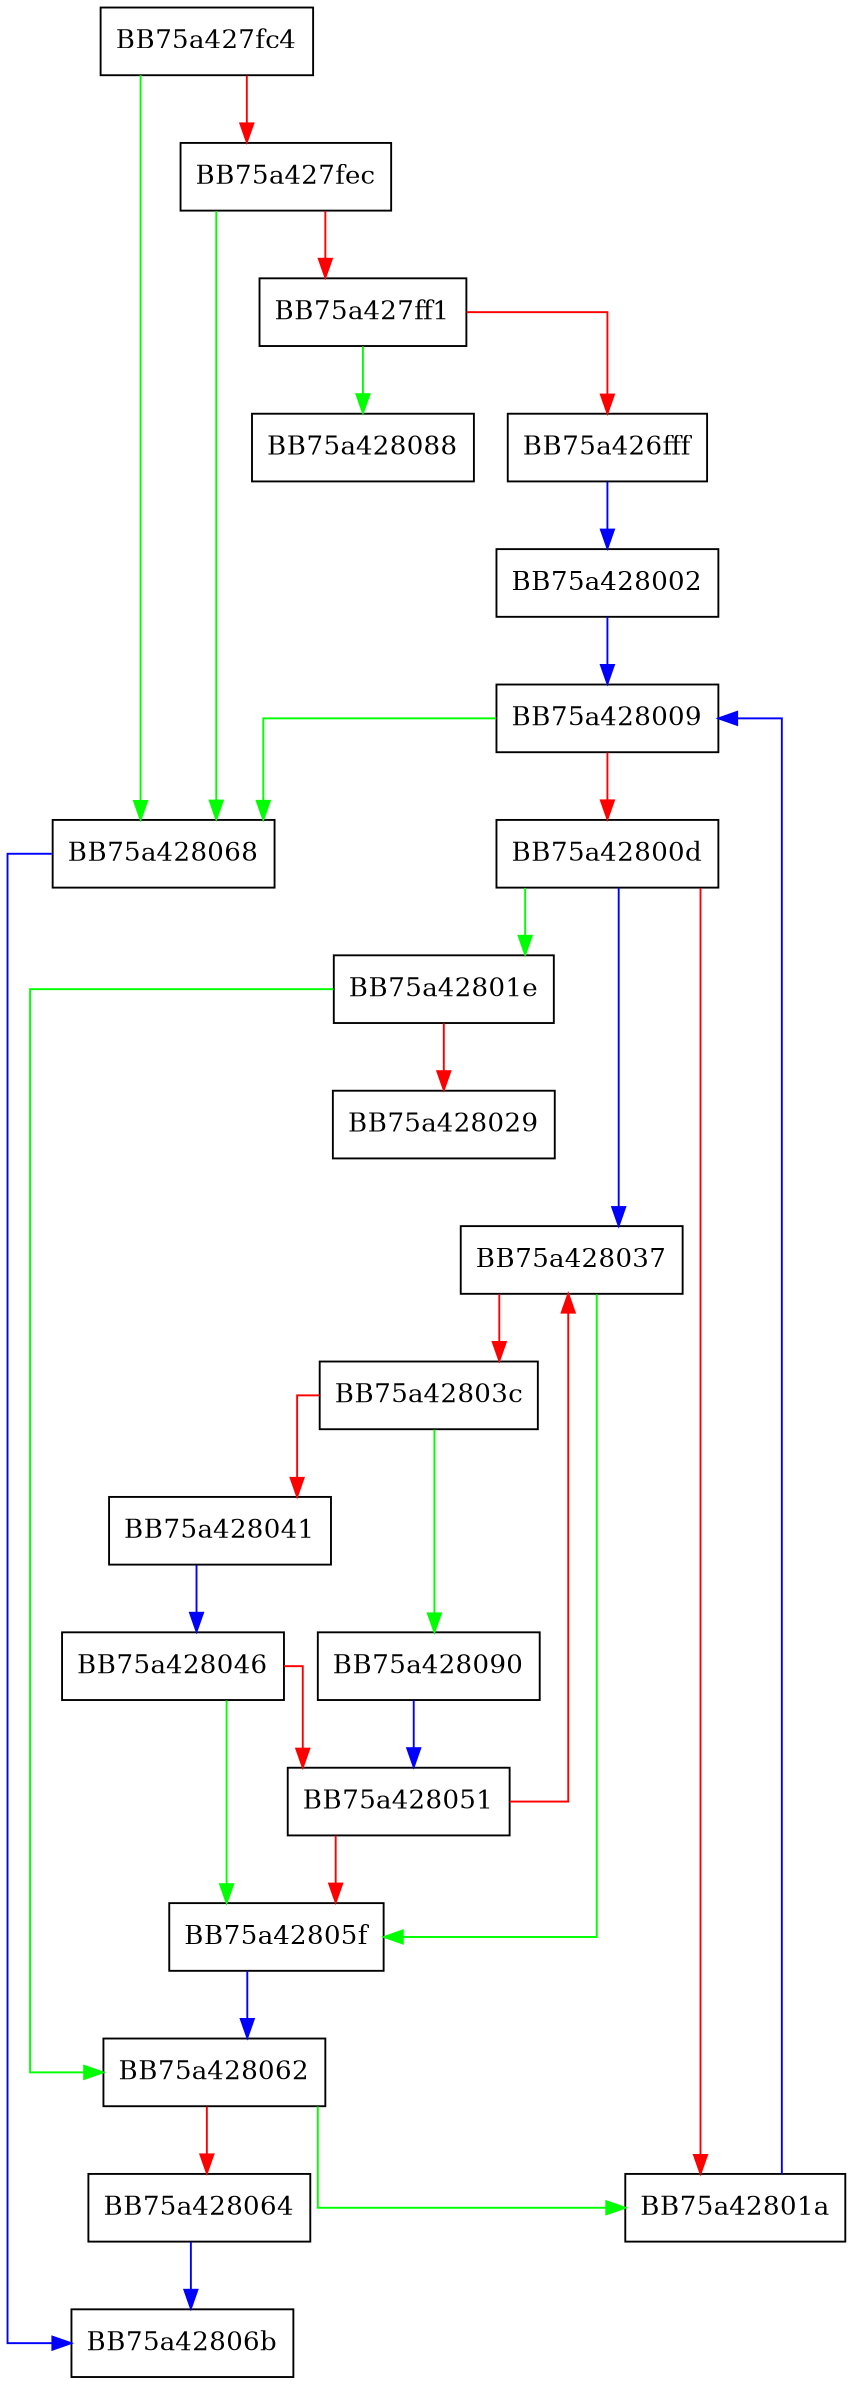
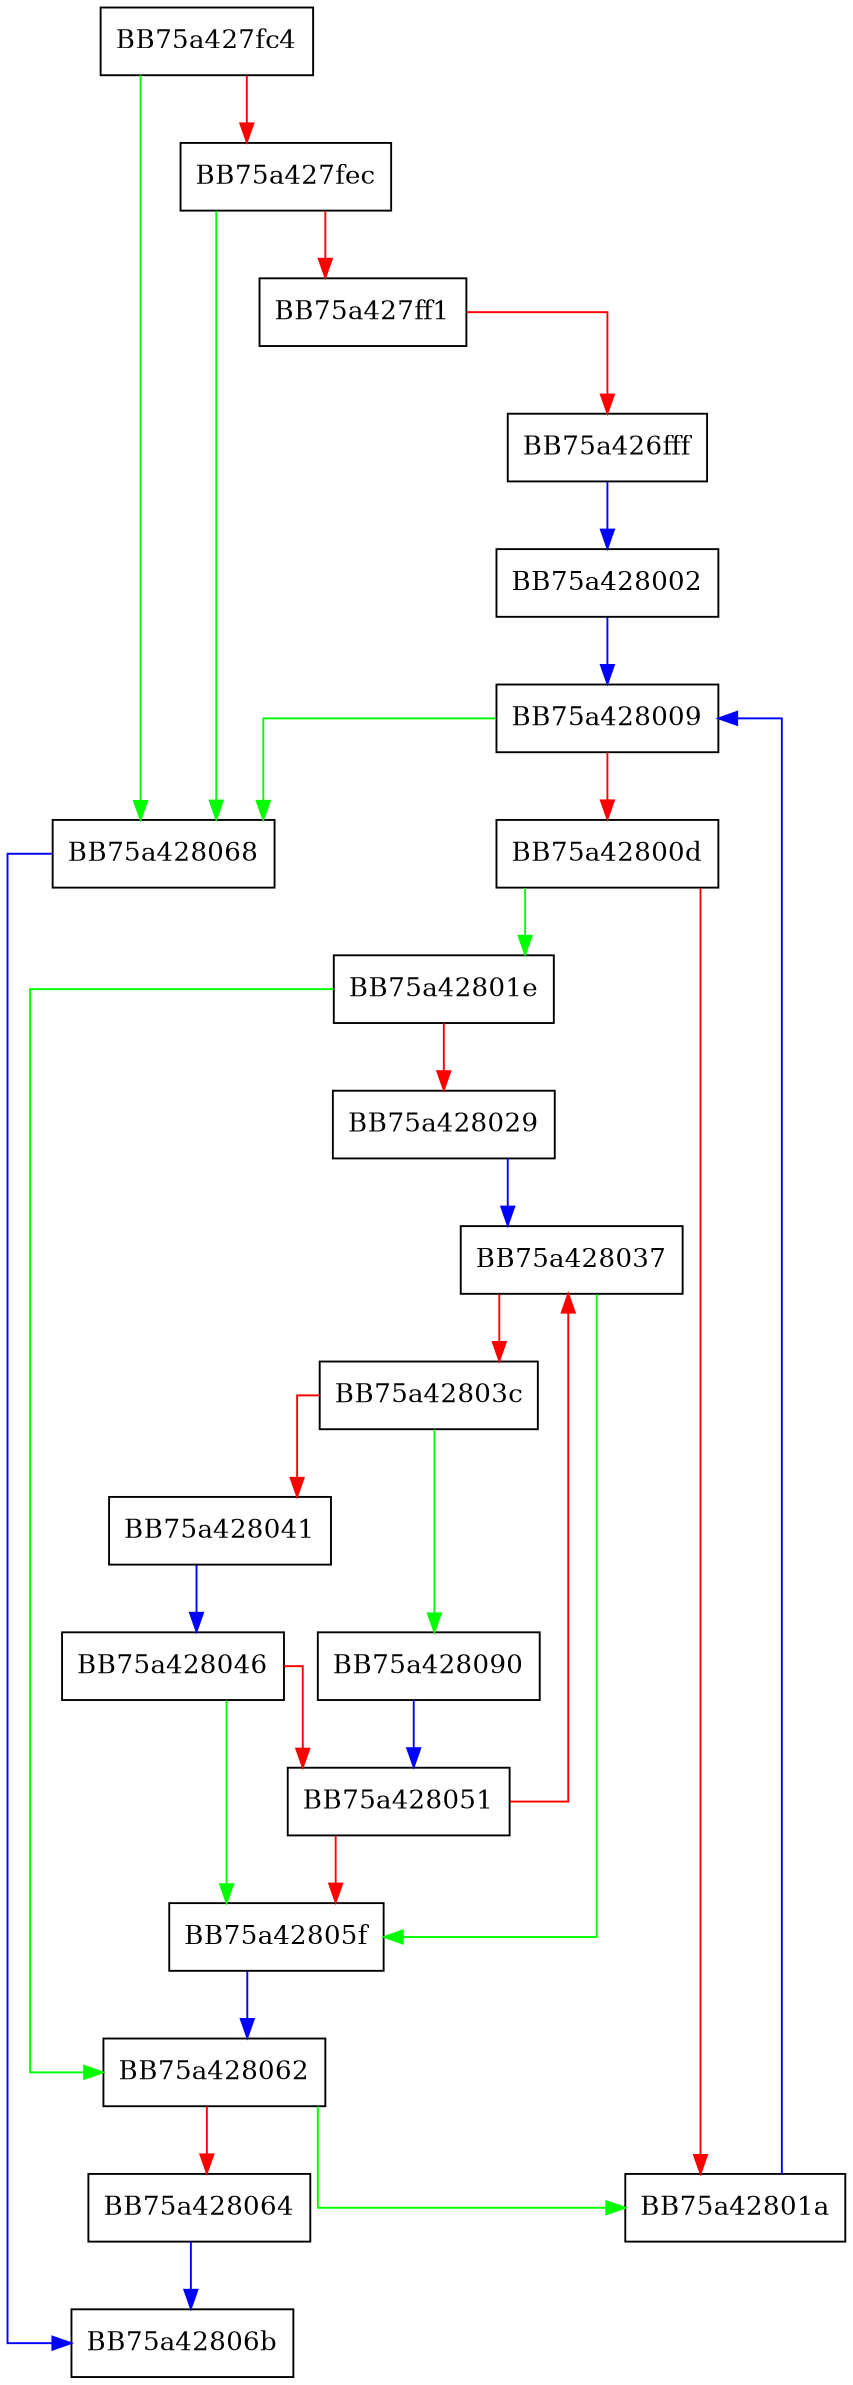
(363, 448) -> none
(619, 1047) -> (508, 1183)
